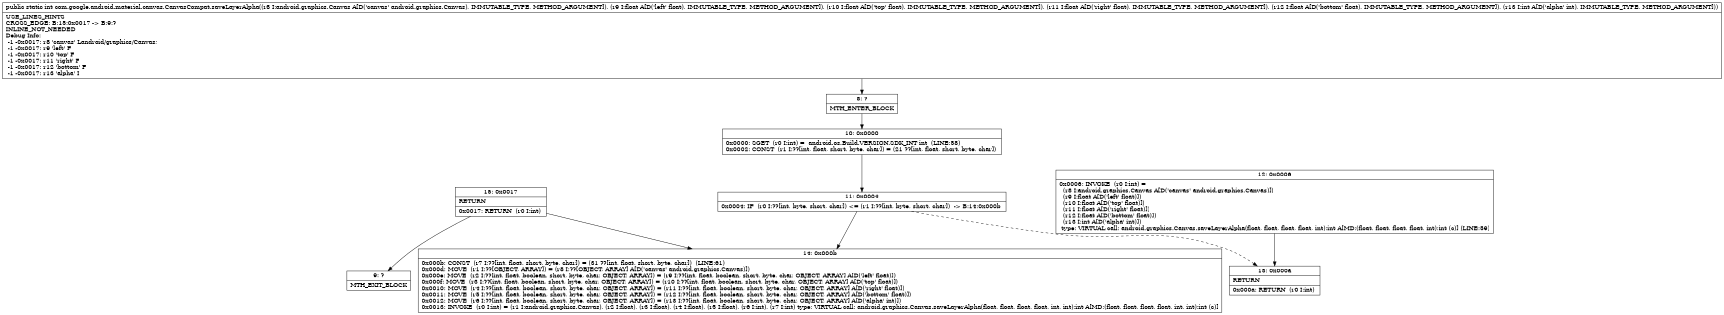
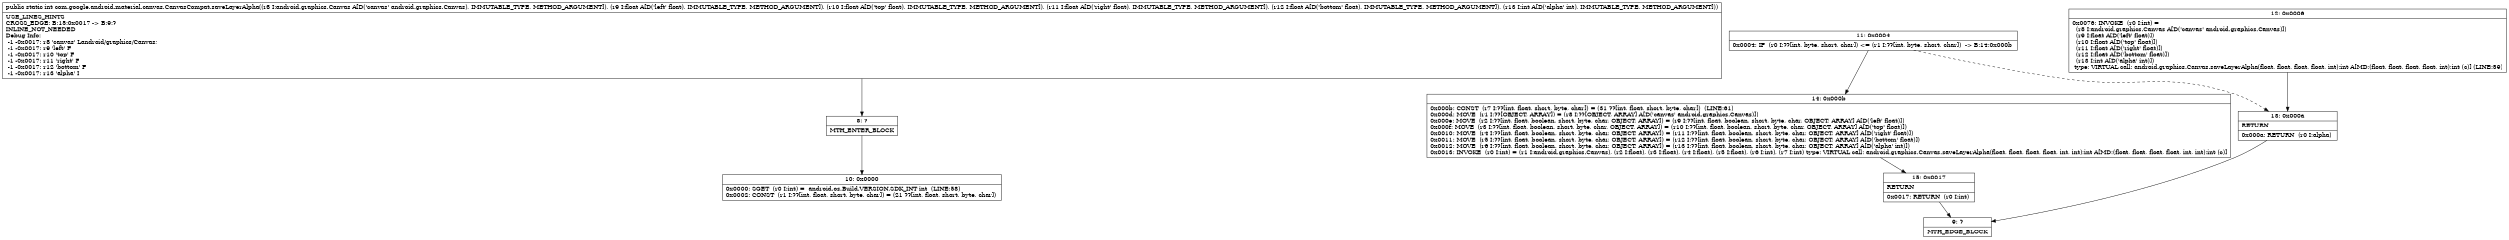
(862, 171) -> none
(1104, 184) -> (2117, 23)
none -> (2134, 191)
(617, 231) -> (1891, 164)
(379, 285) -> (1958, 232)
(1275, 290) -> (2288, 135)
